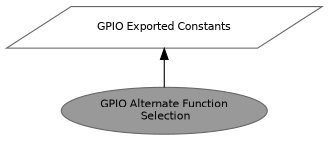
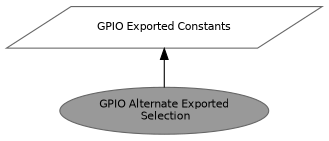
(164, 111) -> (164, 111)
